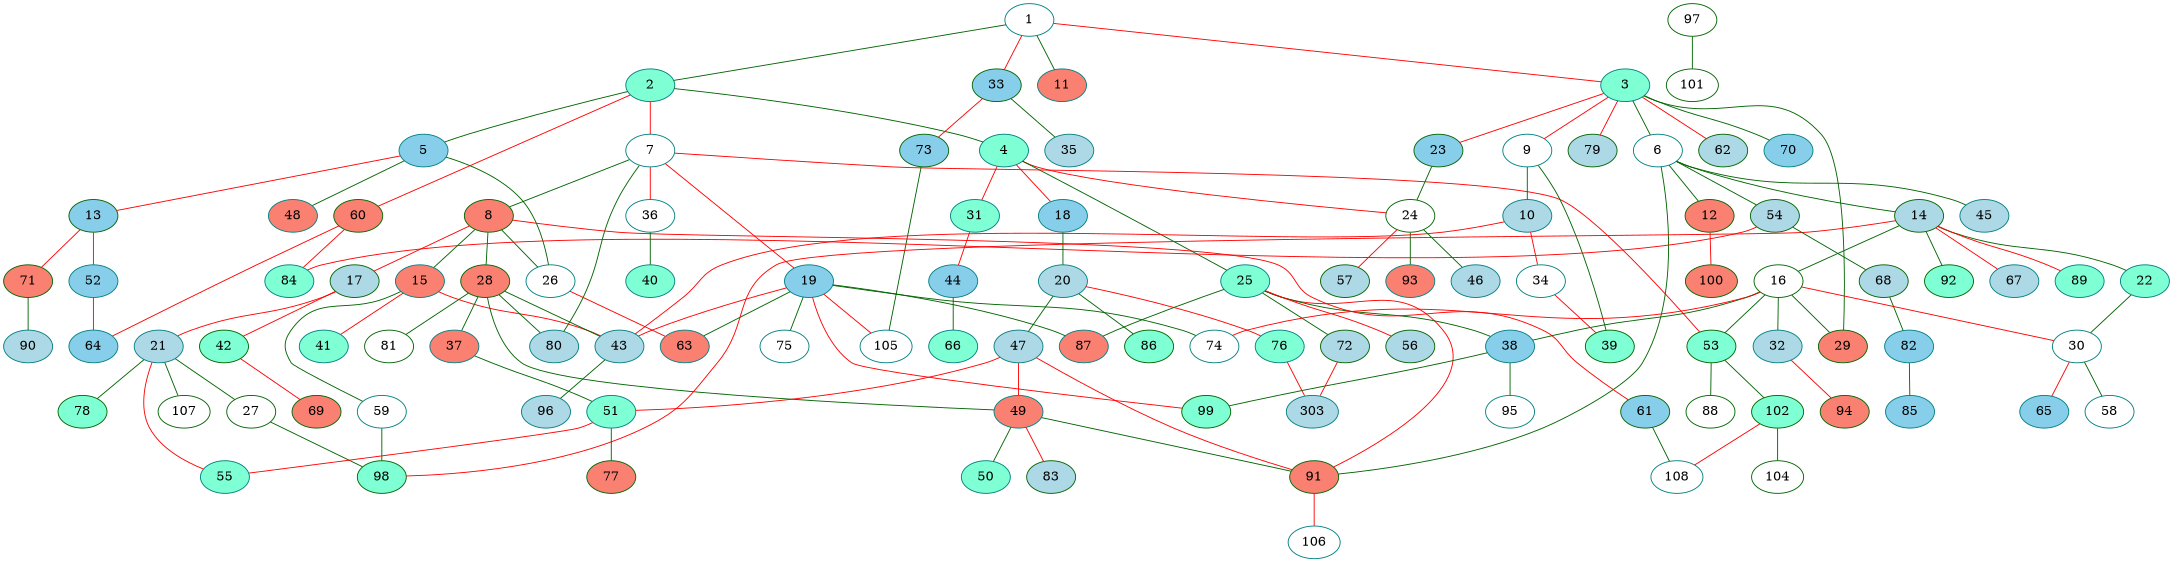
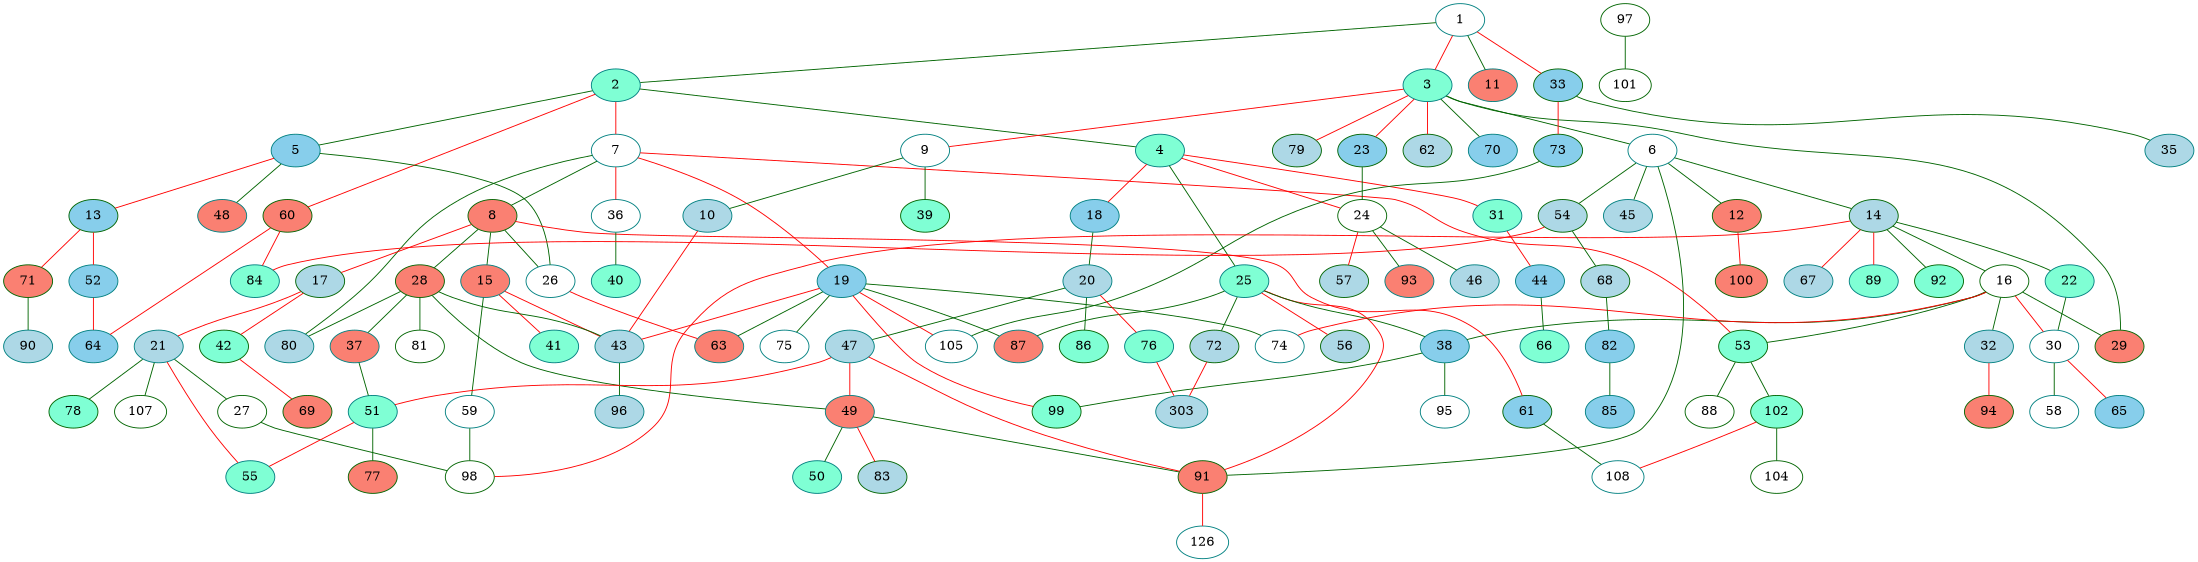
(1541, 281) -> none
(382, 477) -> (470, 477)
(1314, 542) -> (1203, 542)
